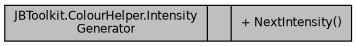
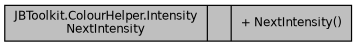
(106, 29) -> (106, 29)
